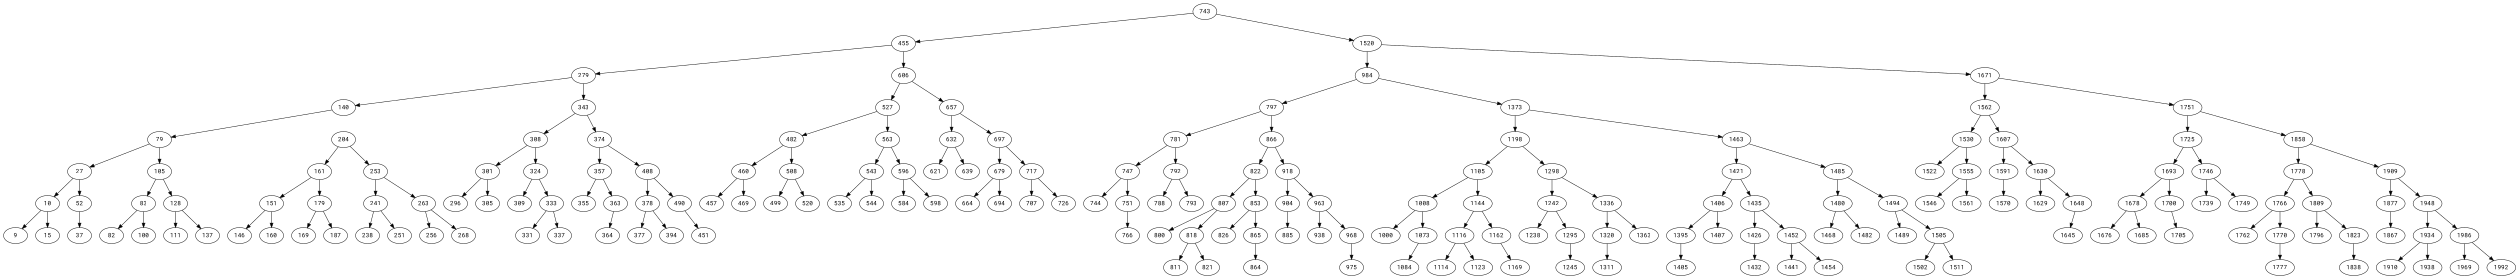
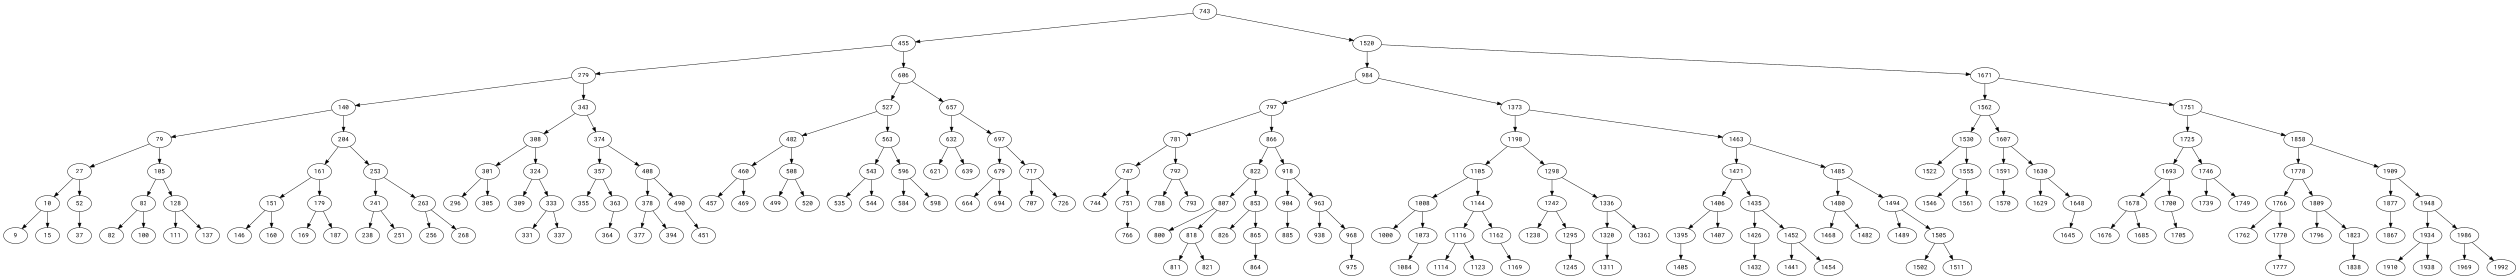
none -> (344, 121)
